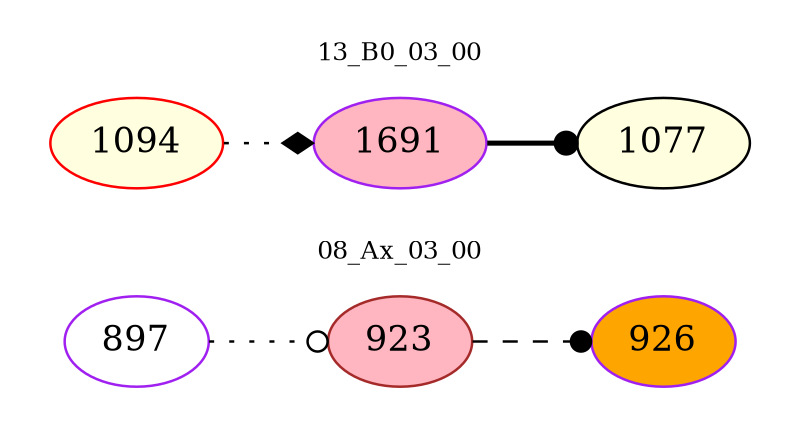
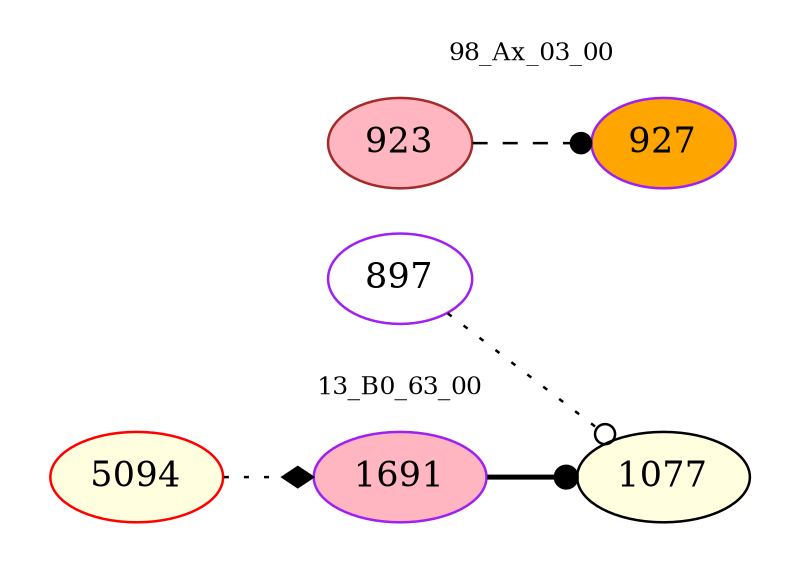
(400, 54) -> (400, 388)
(137, 143) -> (137, 477)
(400, 252) -> (532, 54)
(258, 342) -> (537, 382)
(664, 342) -> (664, 143)
